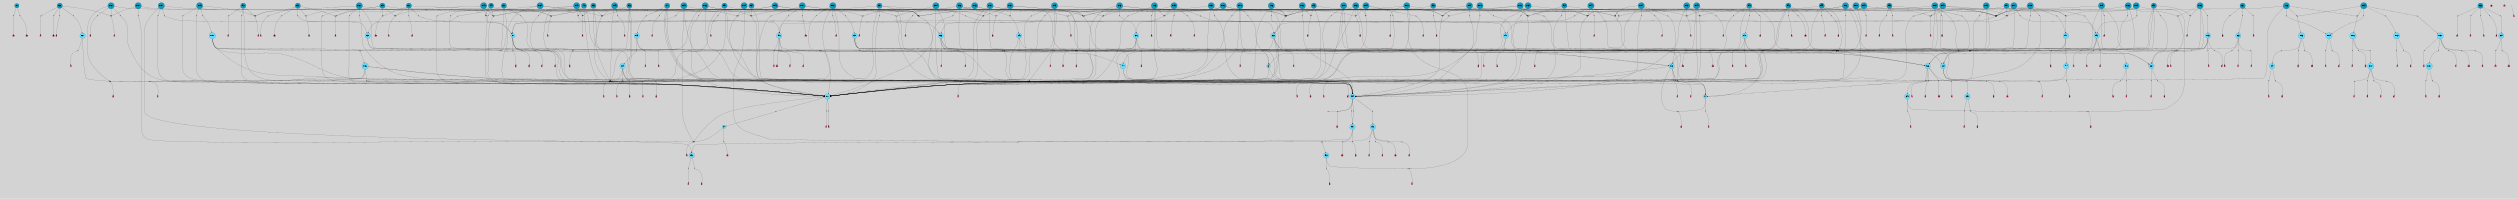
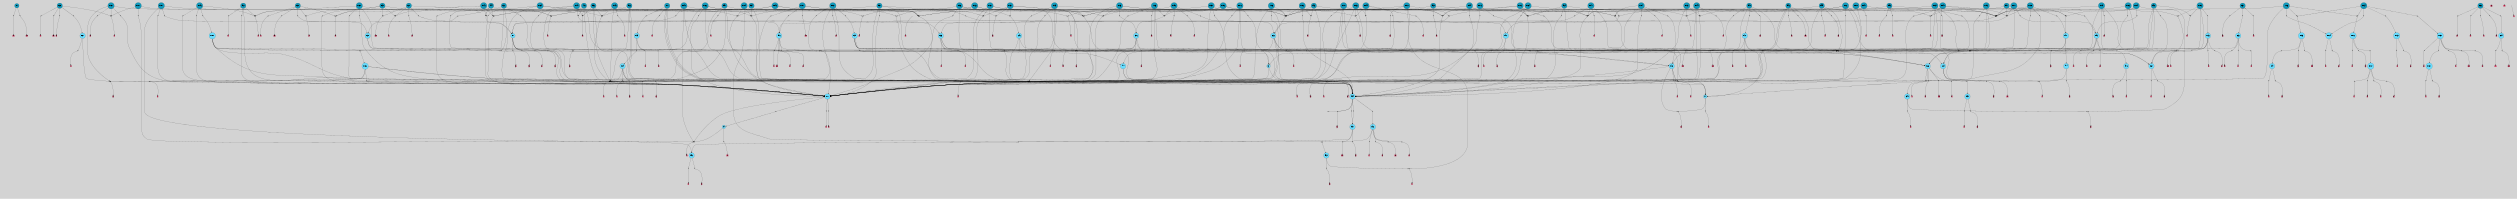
(936, 6) -> none
